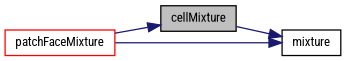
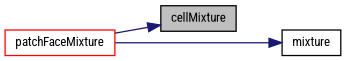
(253, 30) -> none
